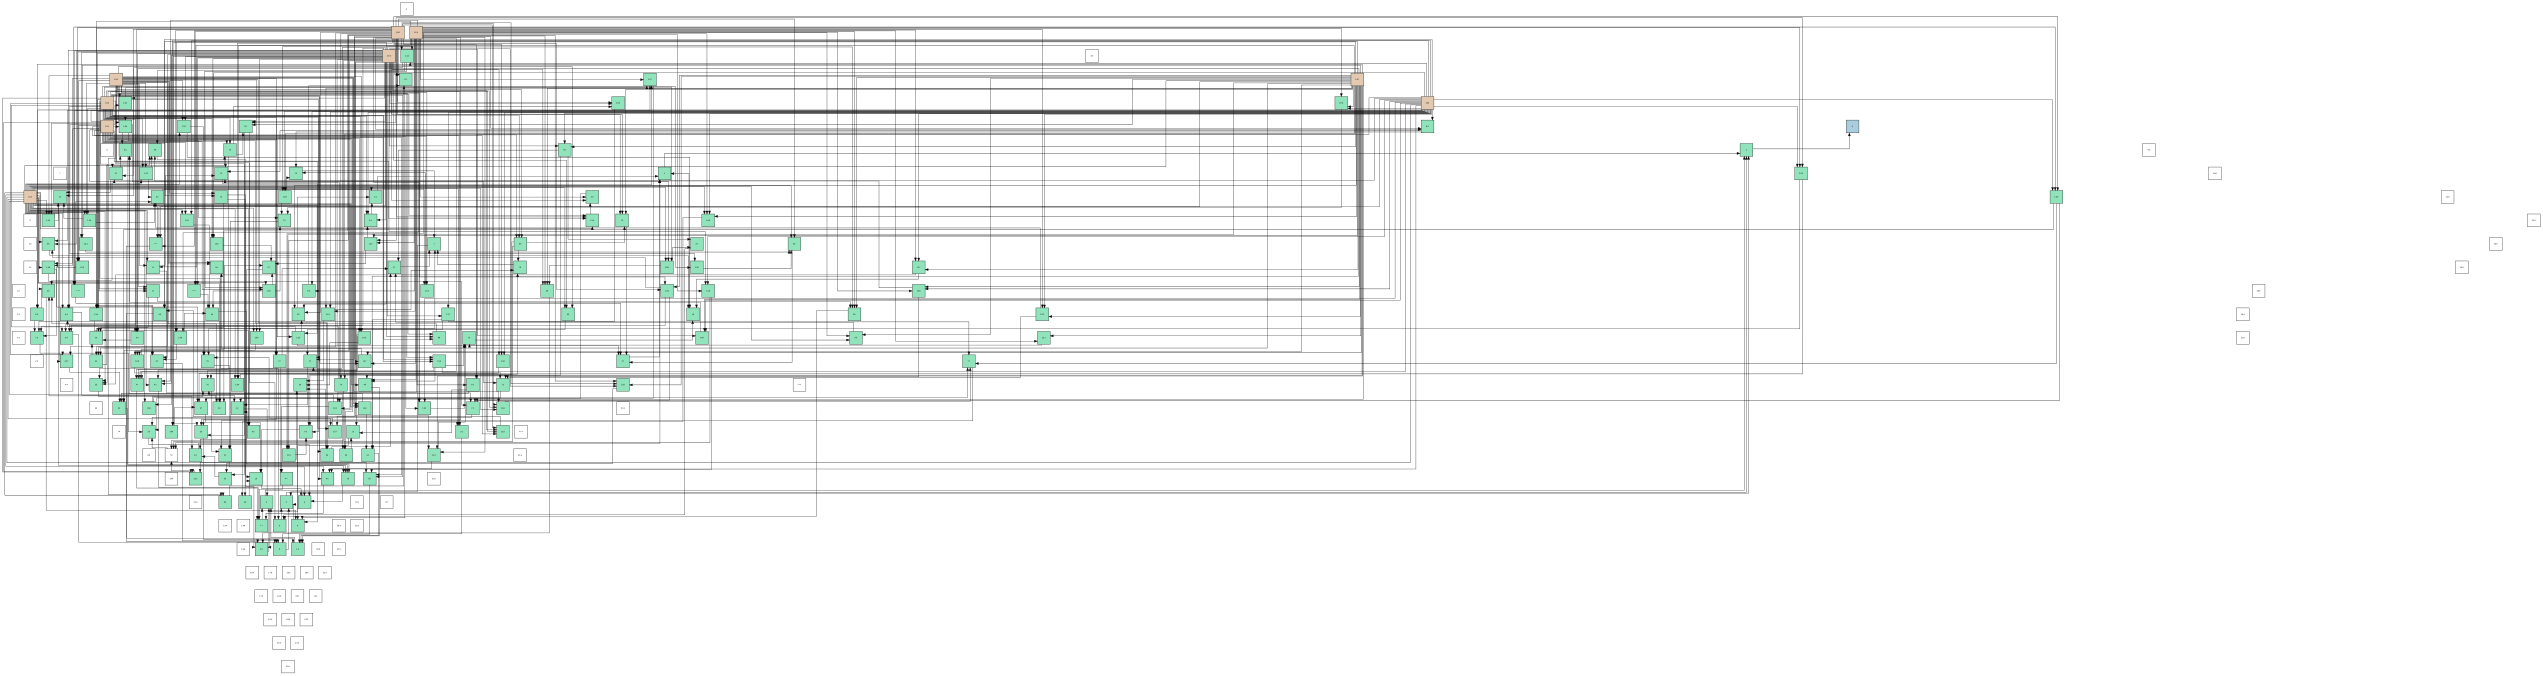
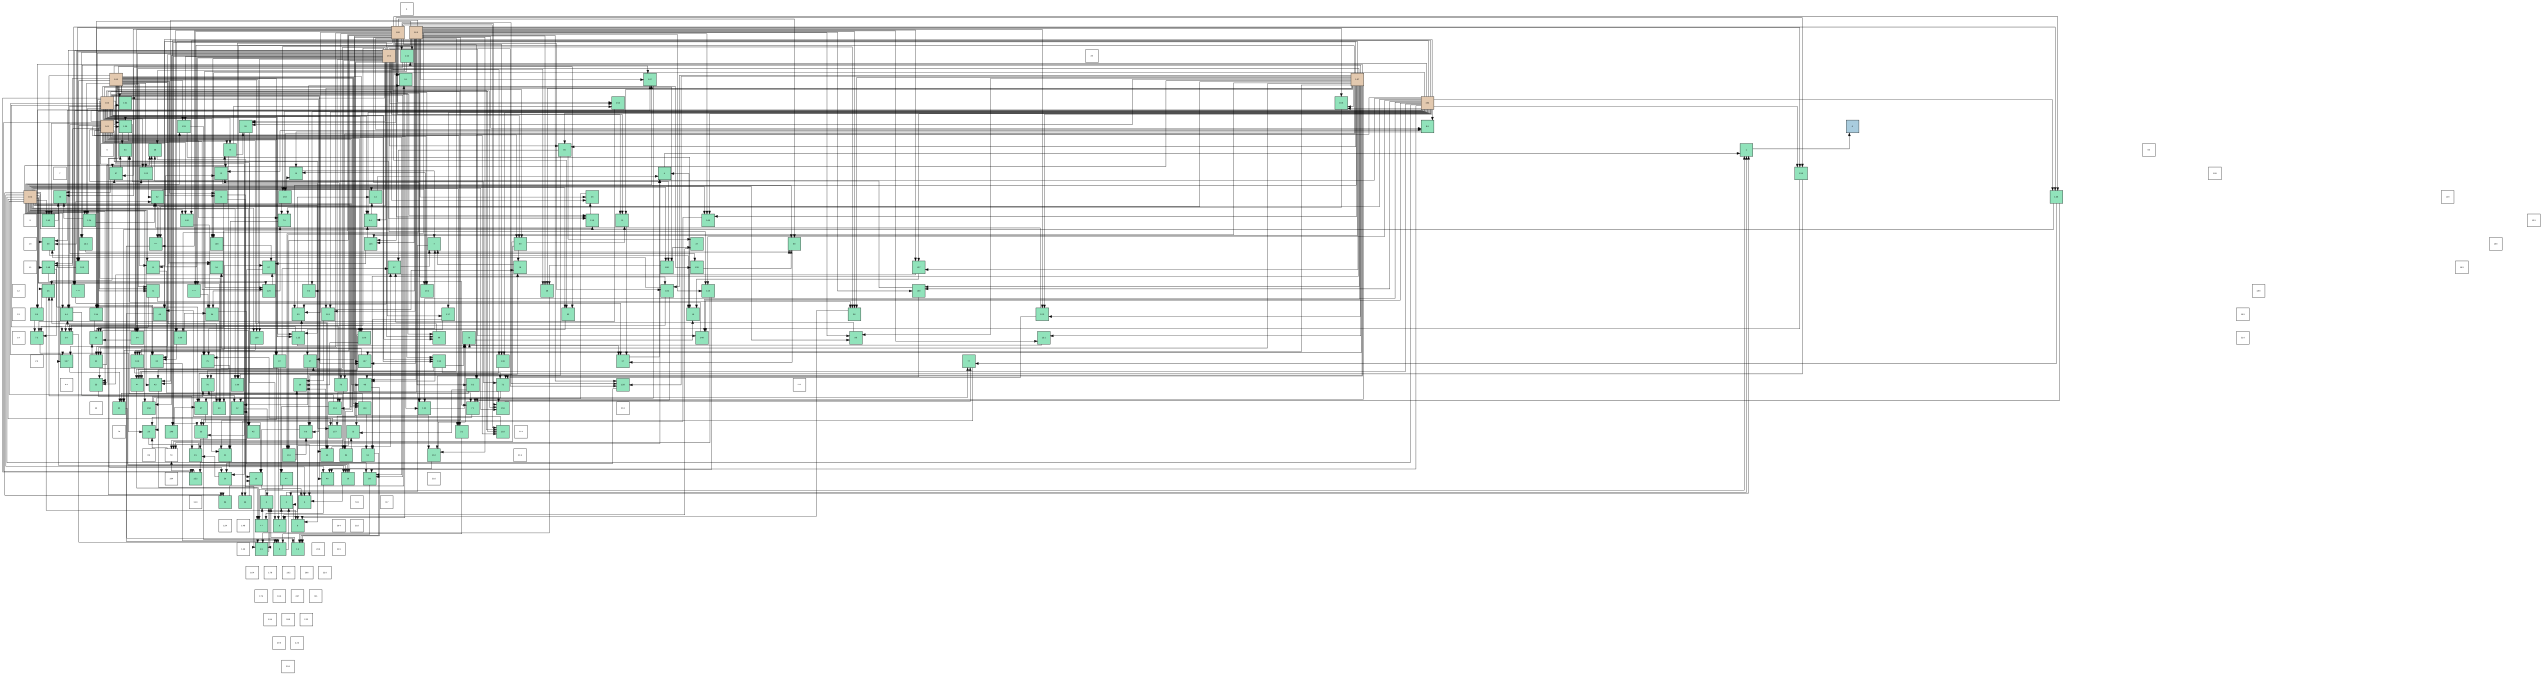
(382, 88) -> (379, 66)
(318, 129) -> (278, 143)
(861, 322) -> none
none -> (109, 329)
